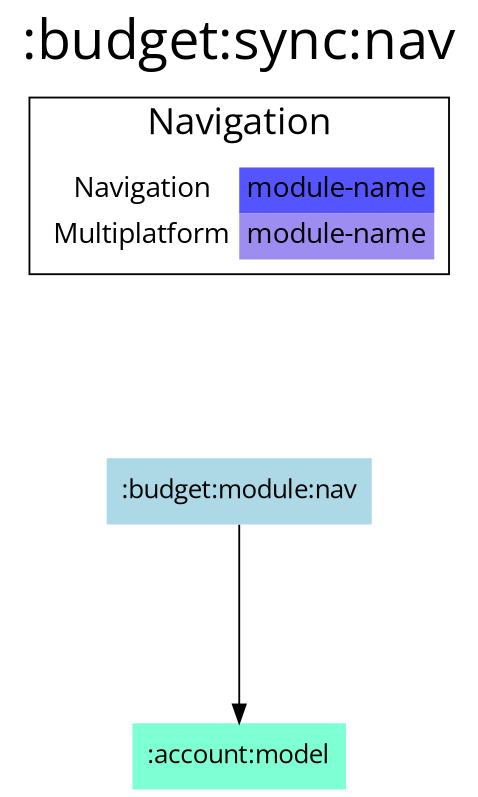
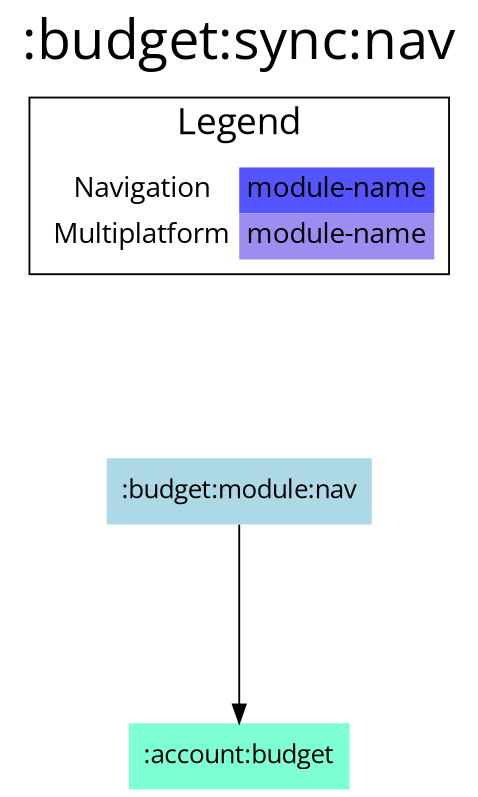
(239, 125) -> (239, 125)
(239, 756) -> (239, 756)
